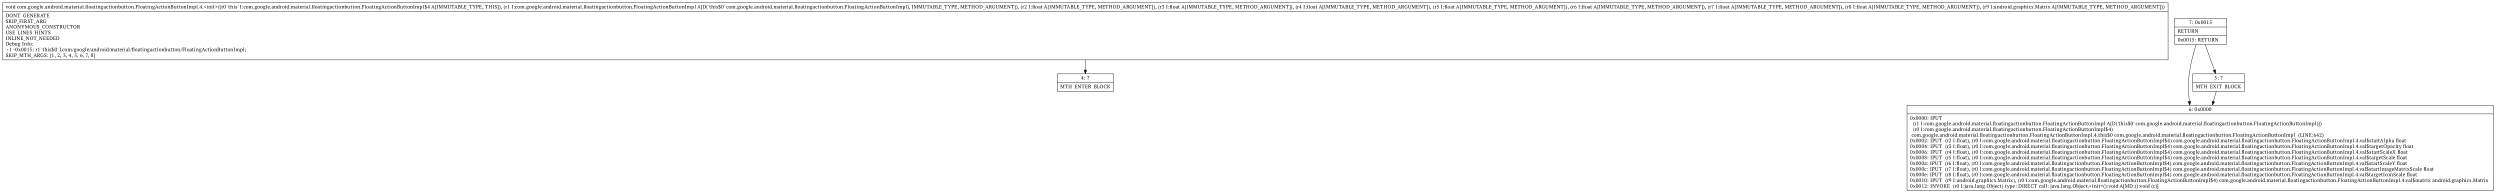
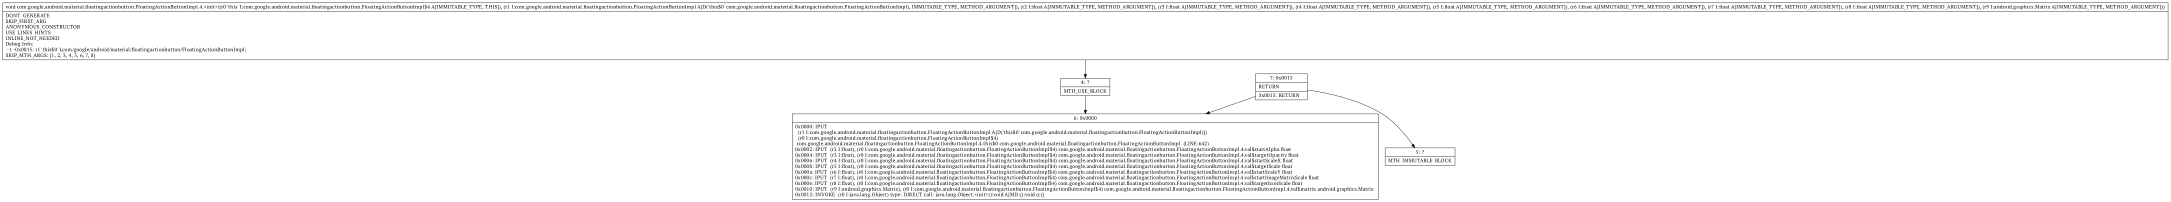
(1085, 87) -> (1085, 91)
(2219, 87) -> (1420, 161)
(2215, 96) -> (1085, 103)
